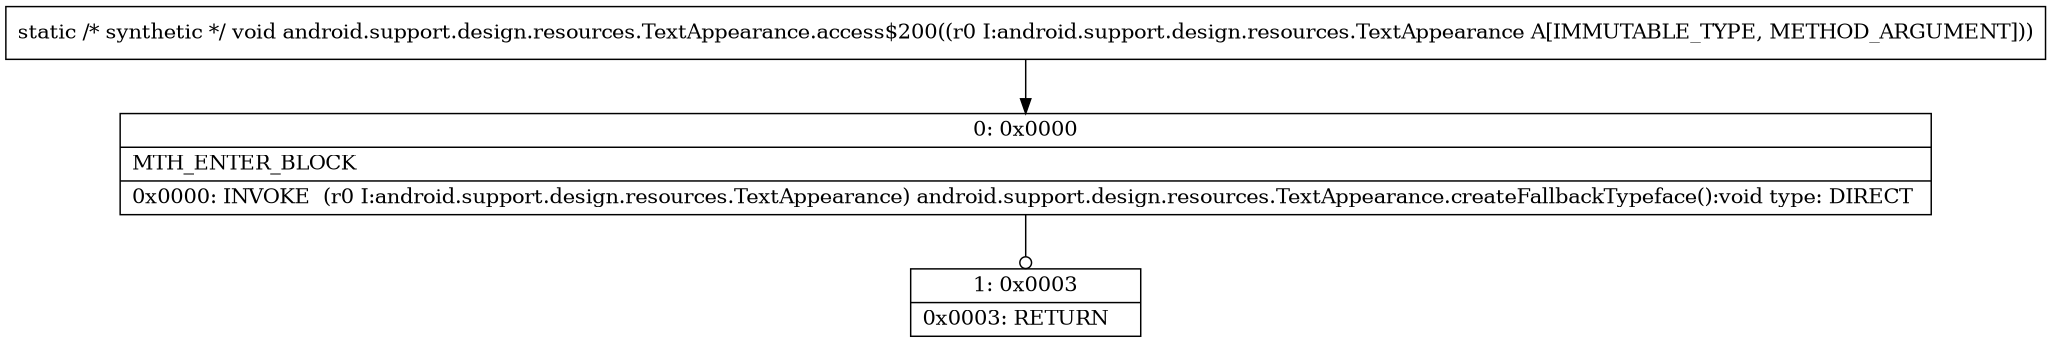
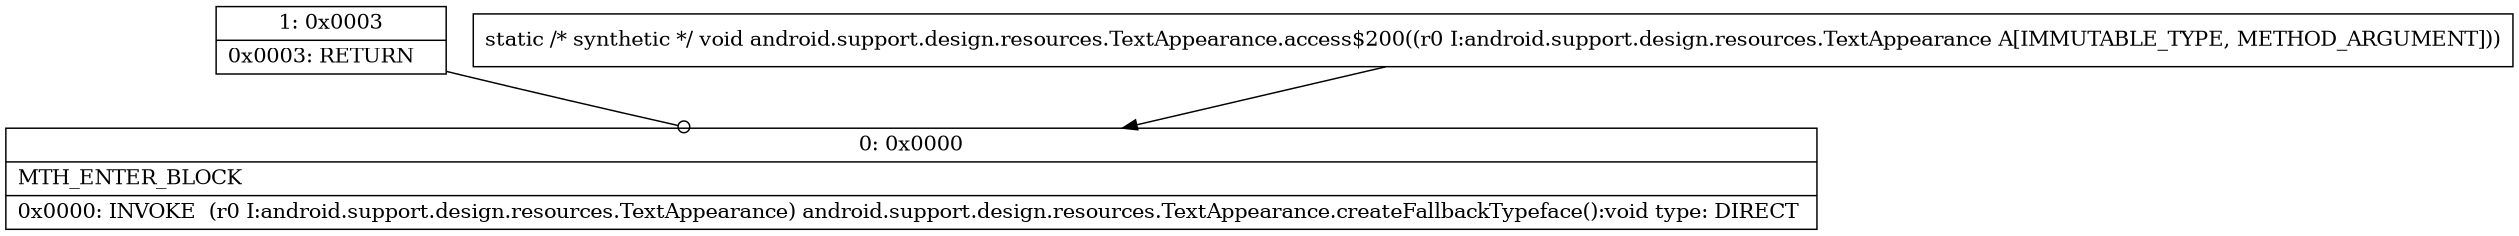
(1026, 236) -> (562, 99)
